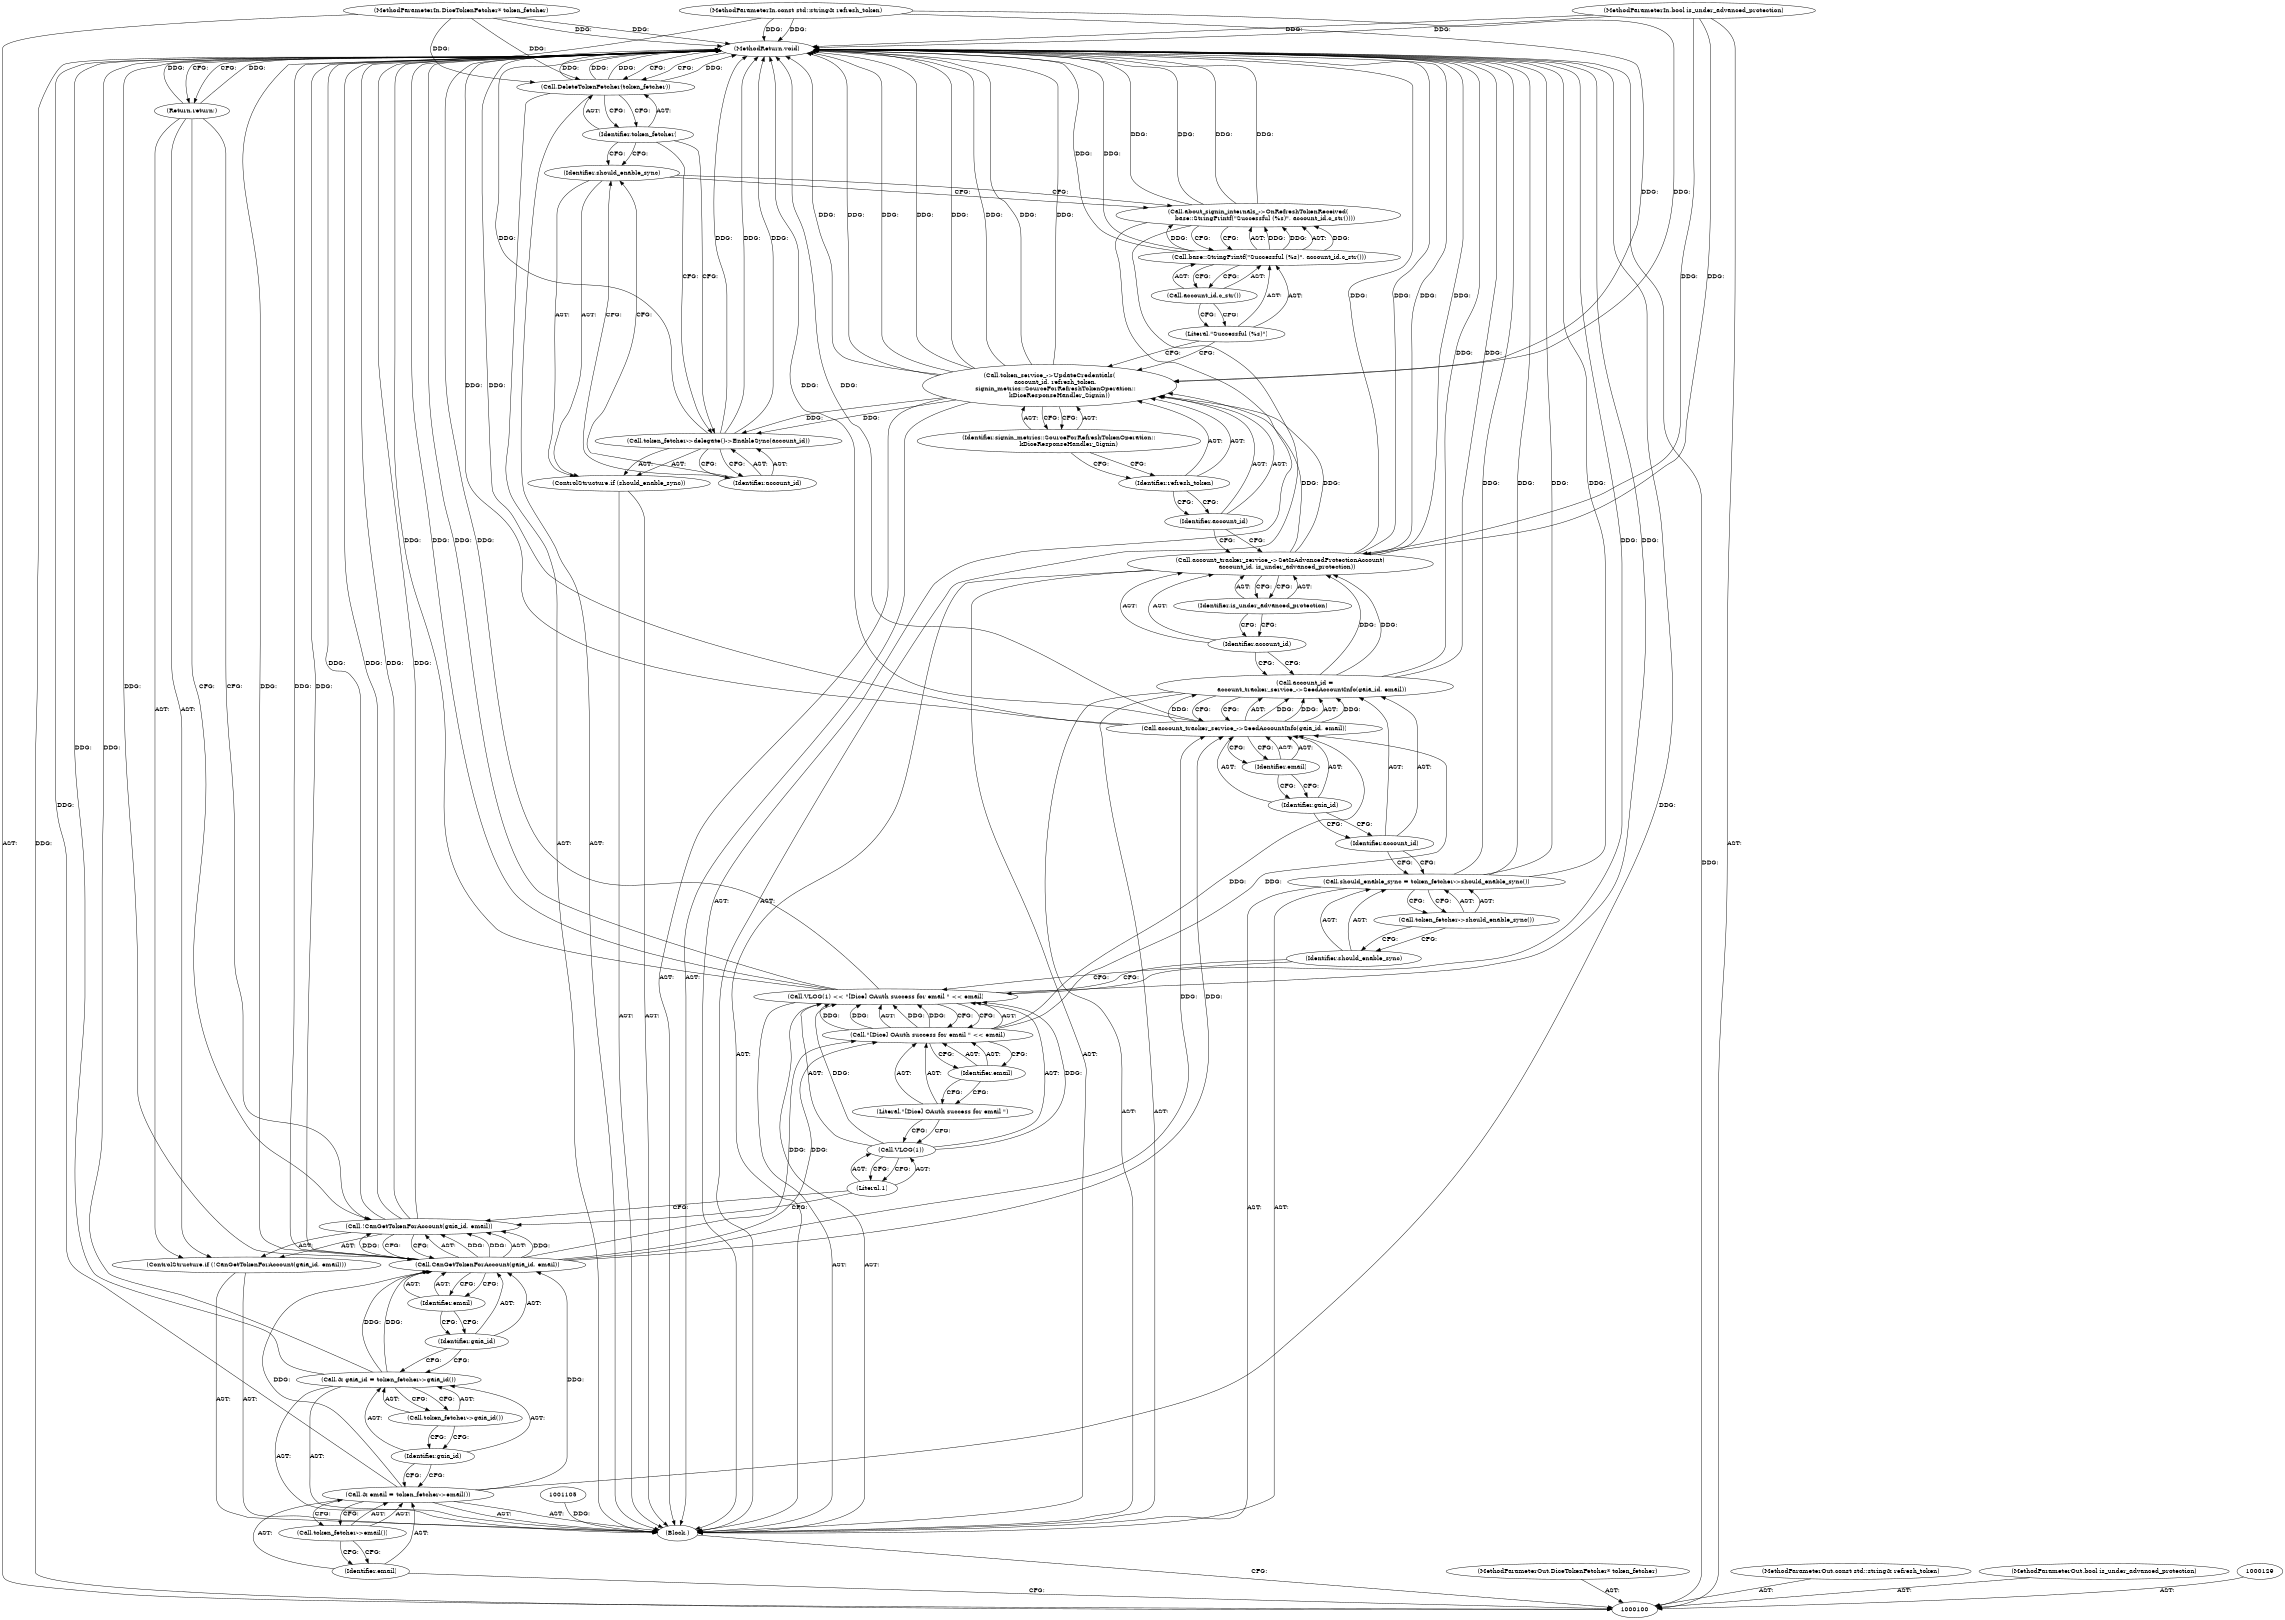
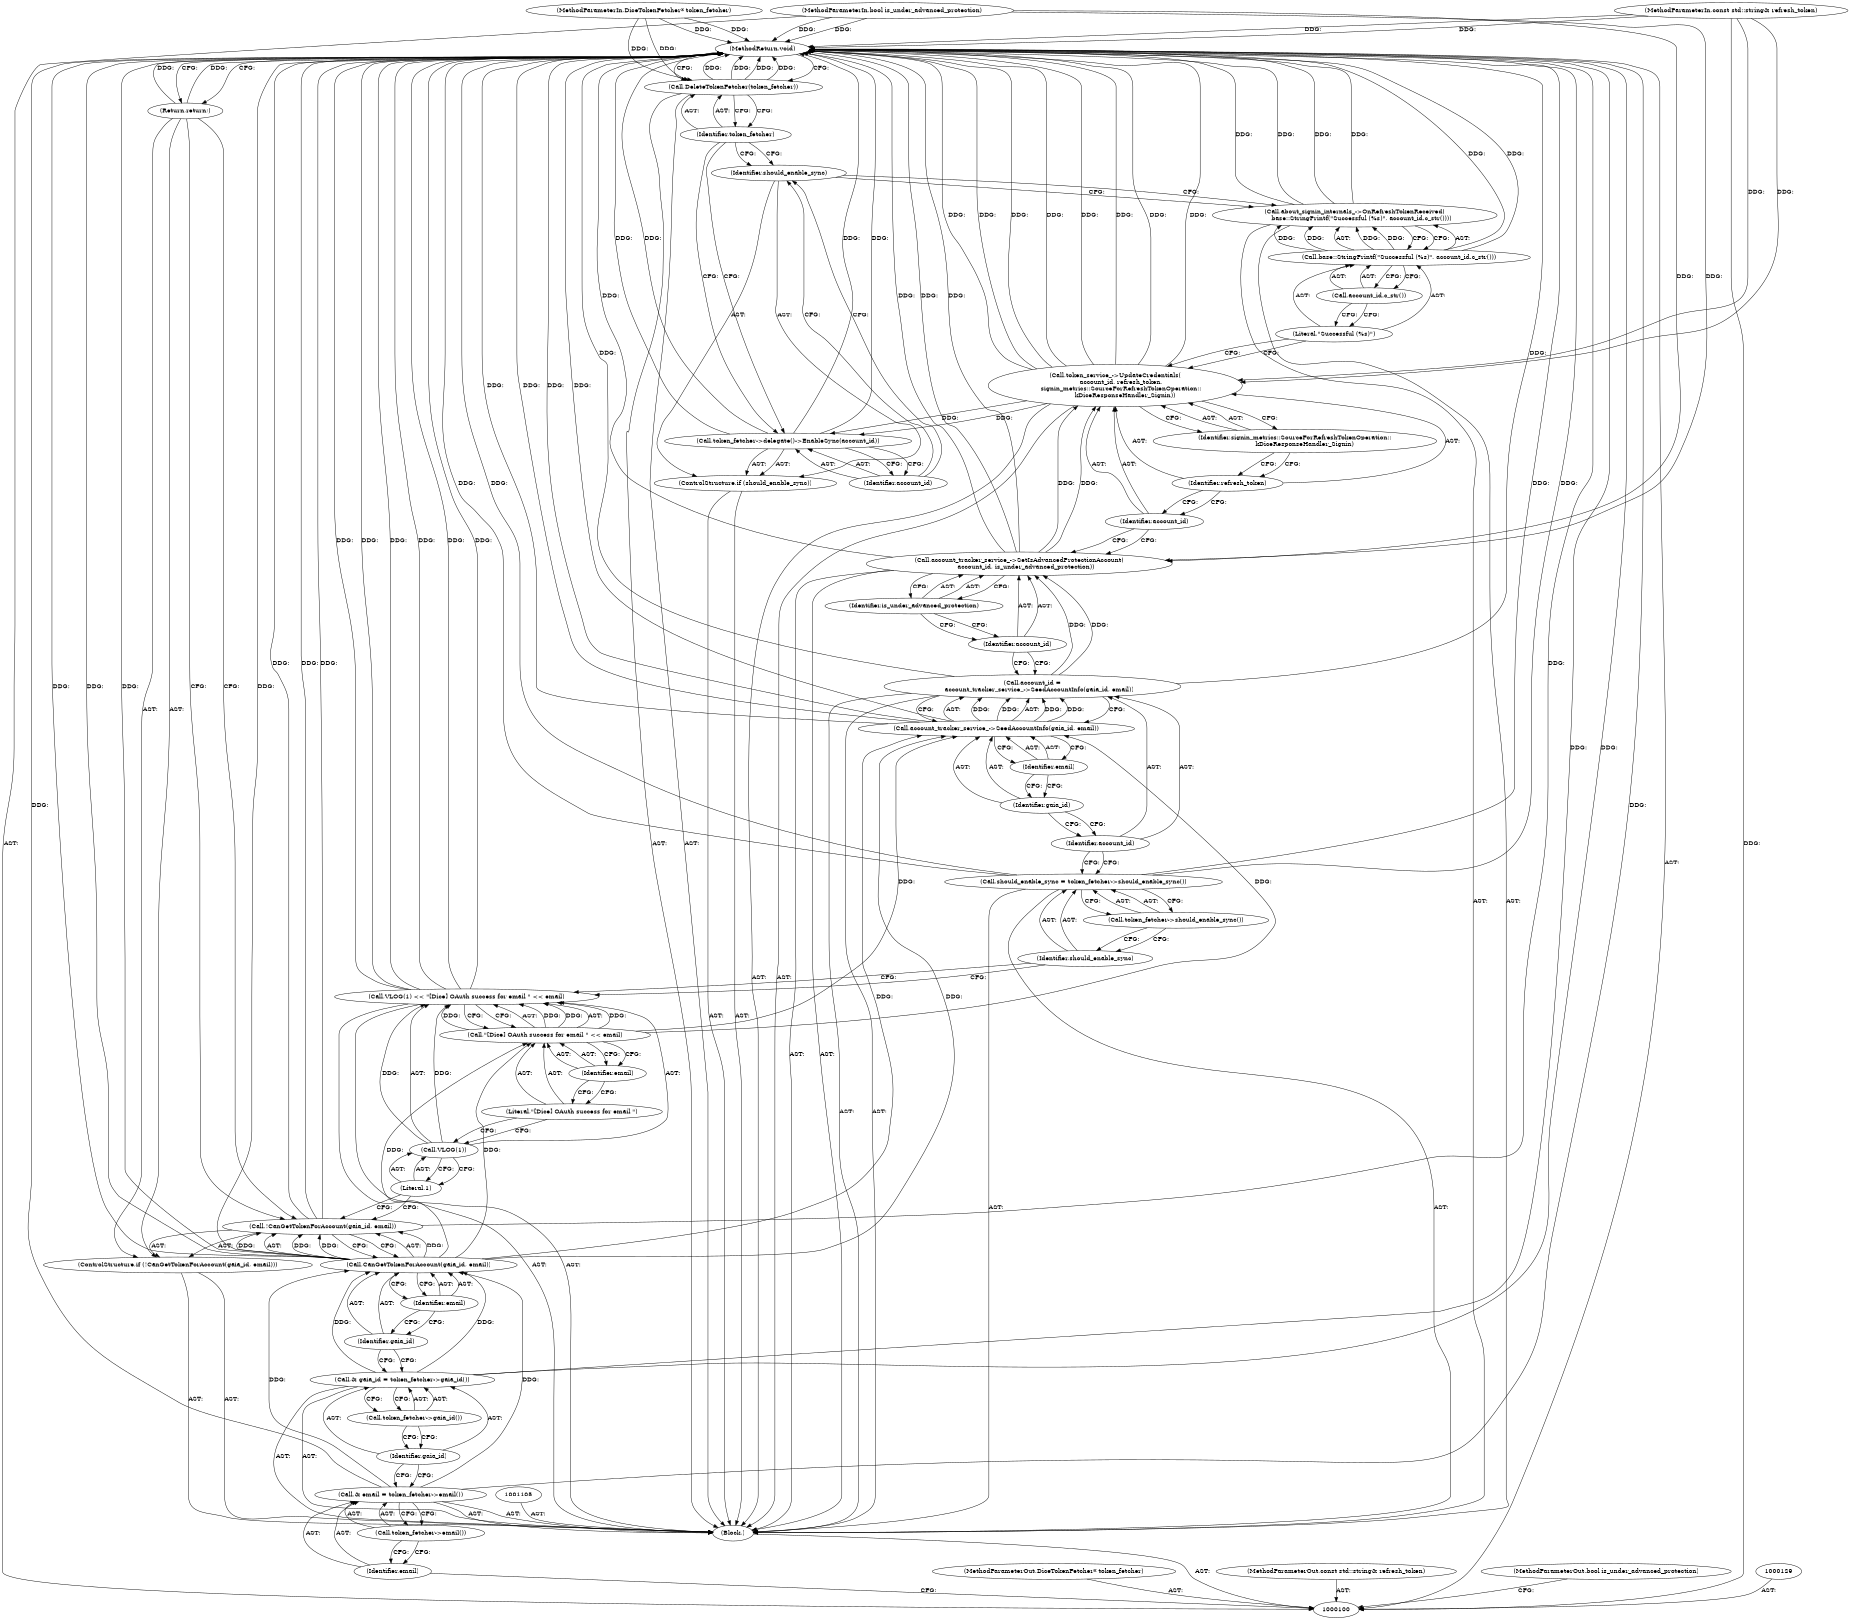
(1711, 863) -> (1673, 863)
(3, 1437) -> none
(583, 1514) -> (539, 1514)
(1260, 1571) -> (1204, 1571)
(1906, 1591) -> (1527, 1591)
